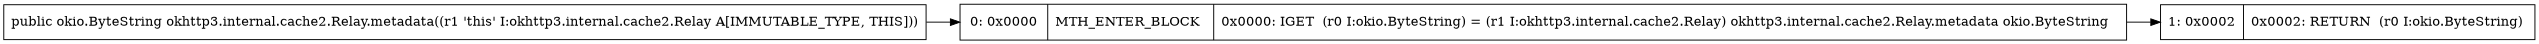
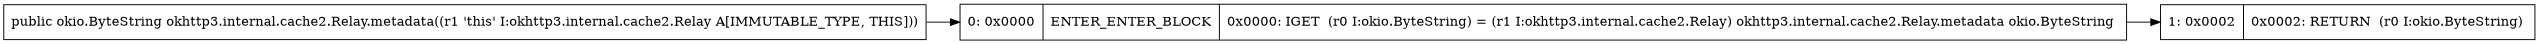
(1128, 22) -> (1131, 22)
